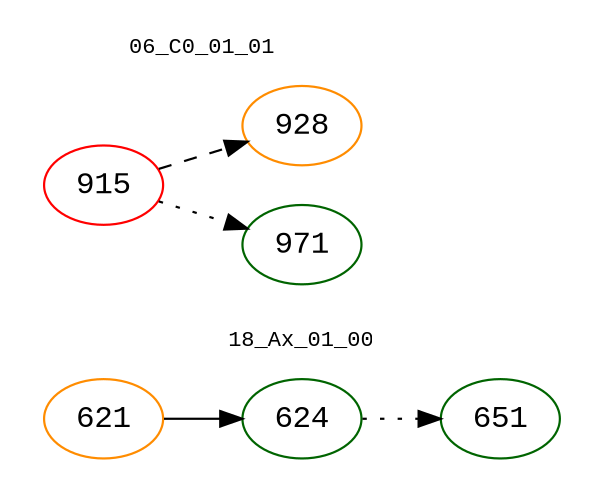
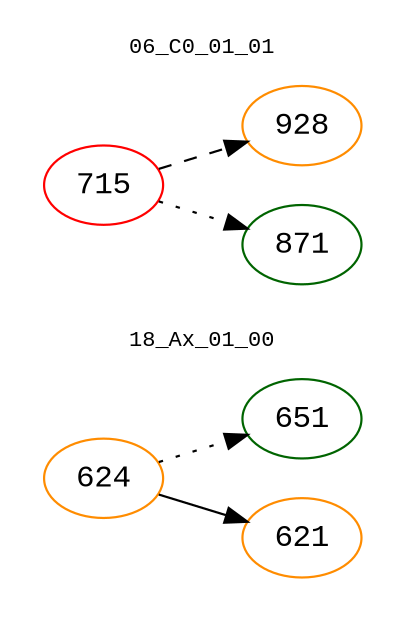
(104, 185) -> (104, 185)
(302, 245) -> (302, 245)
(192, 419) -> (192, 505)
(302, 419) -> (104, 478)
